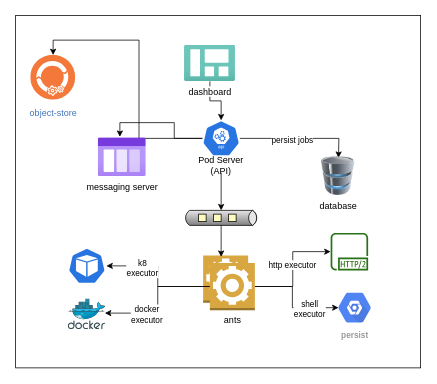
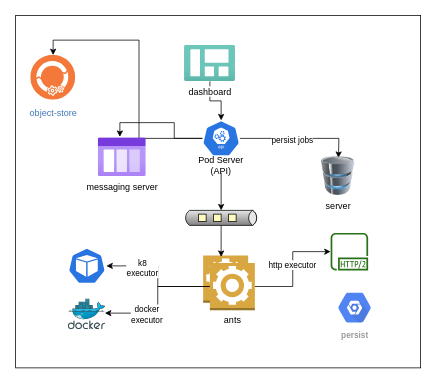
(338, 206) -> (338, 206)
(302, 308) -> none
